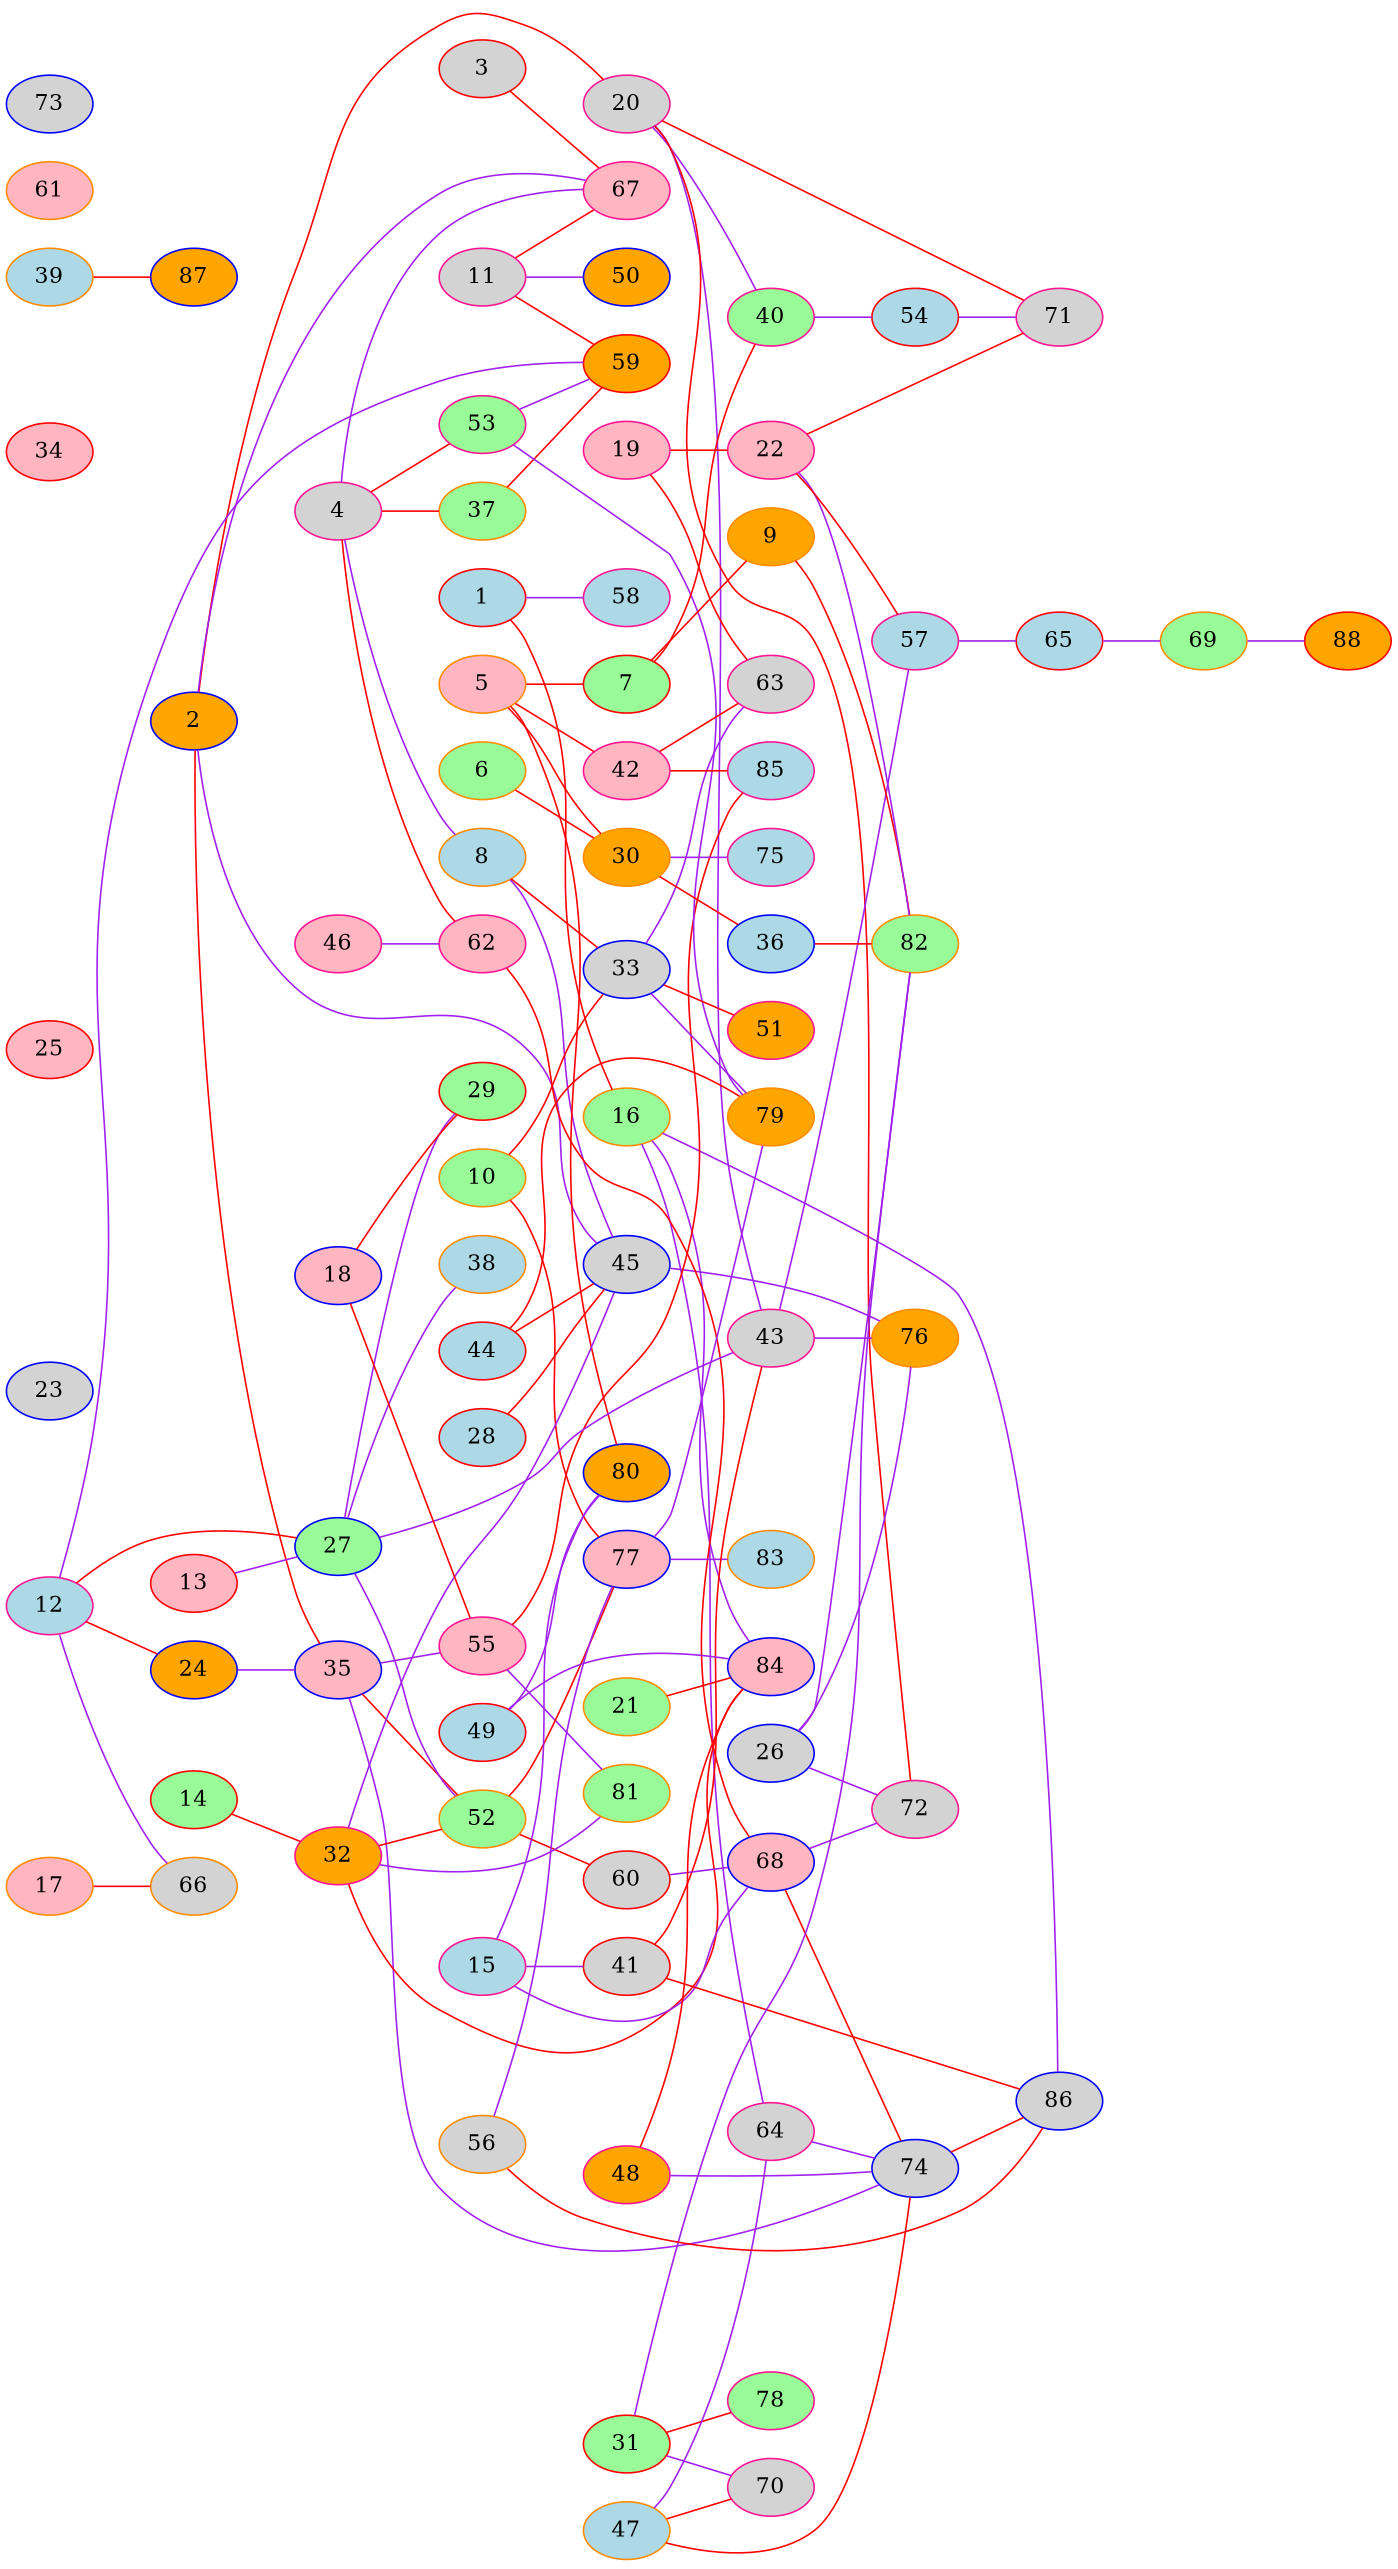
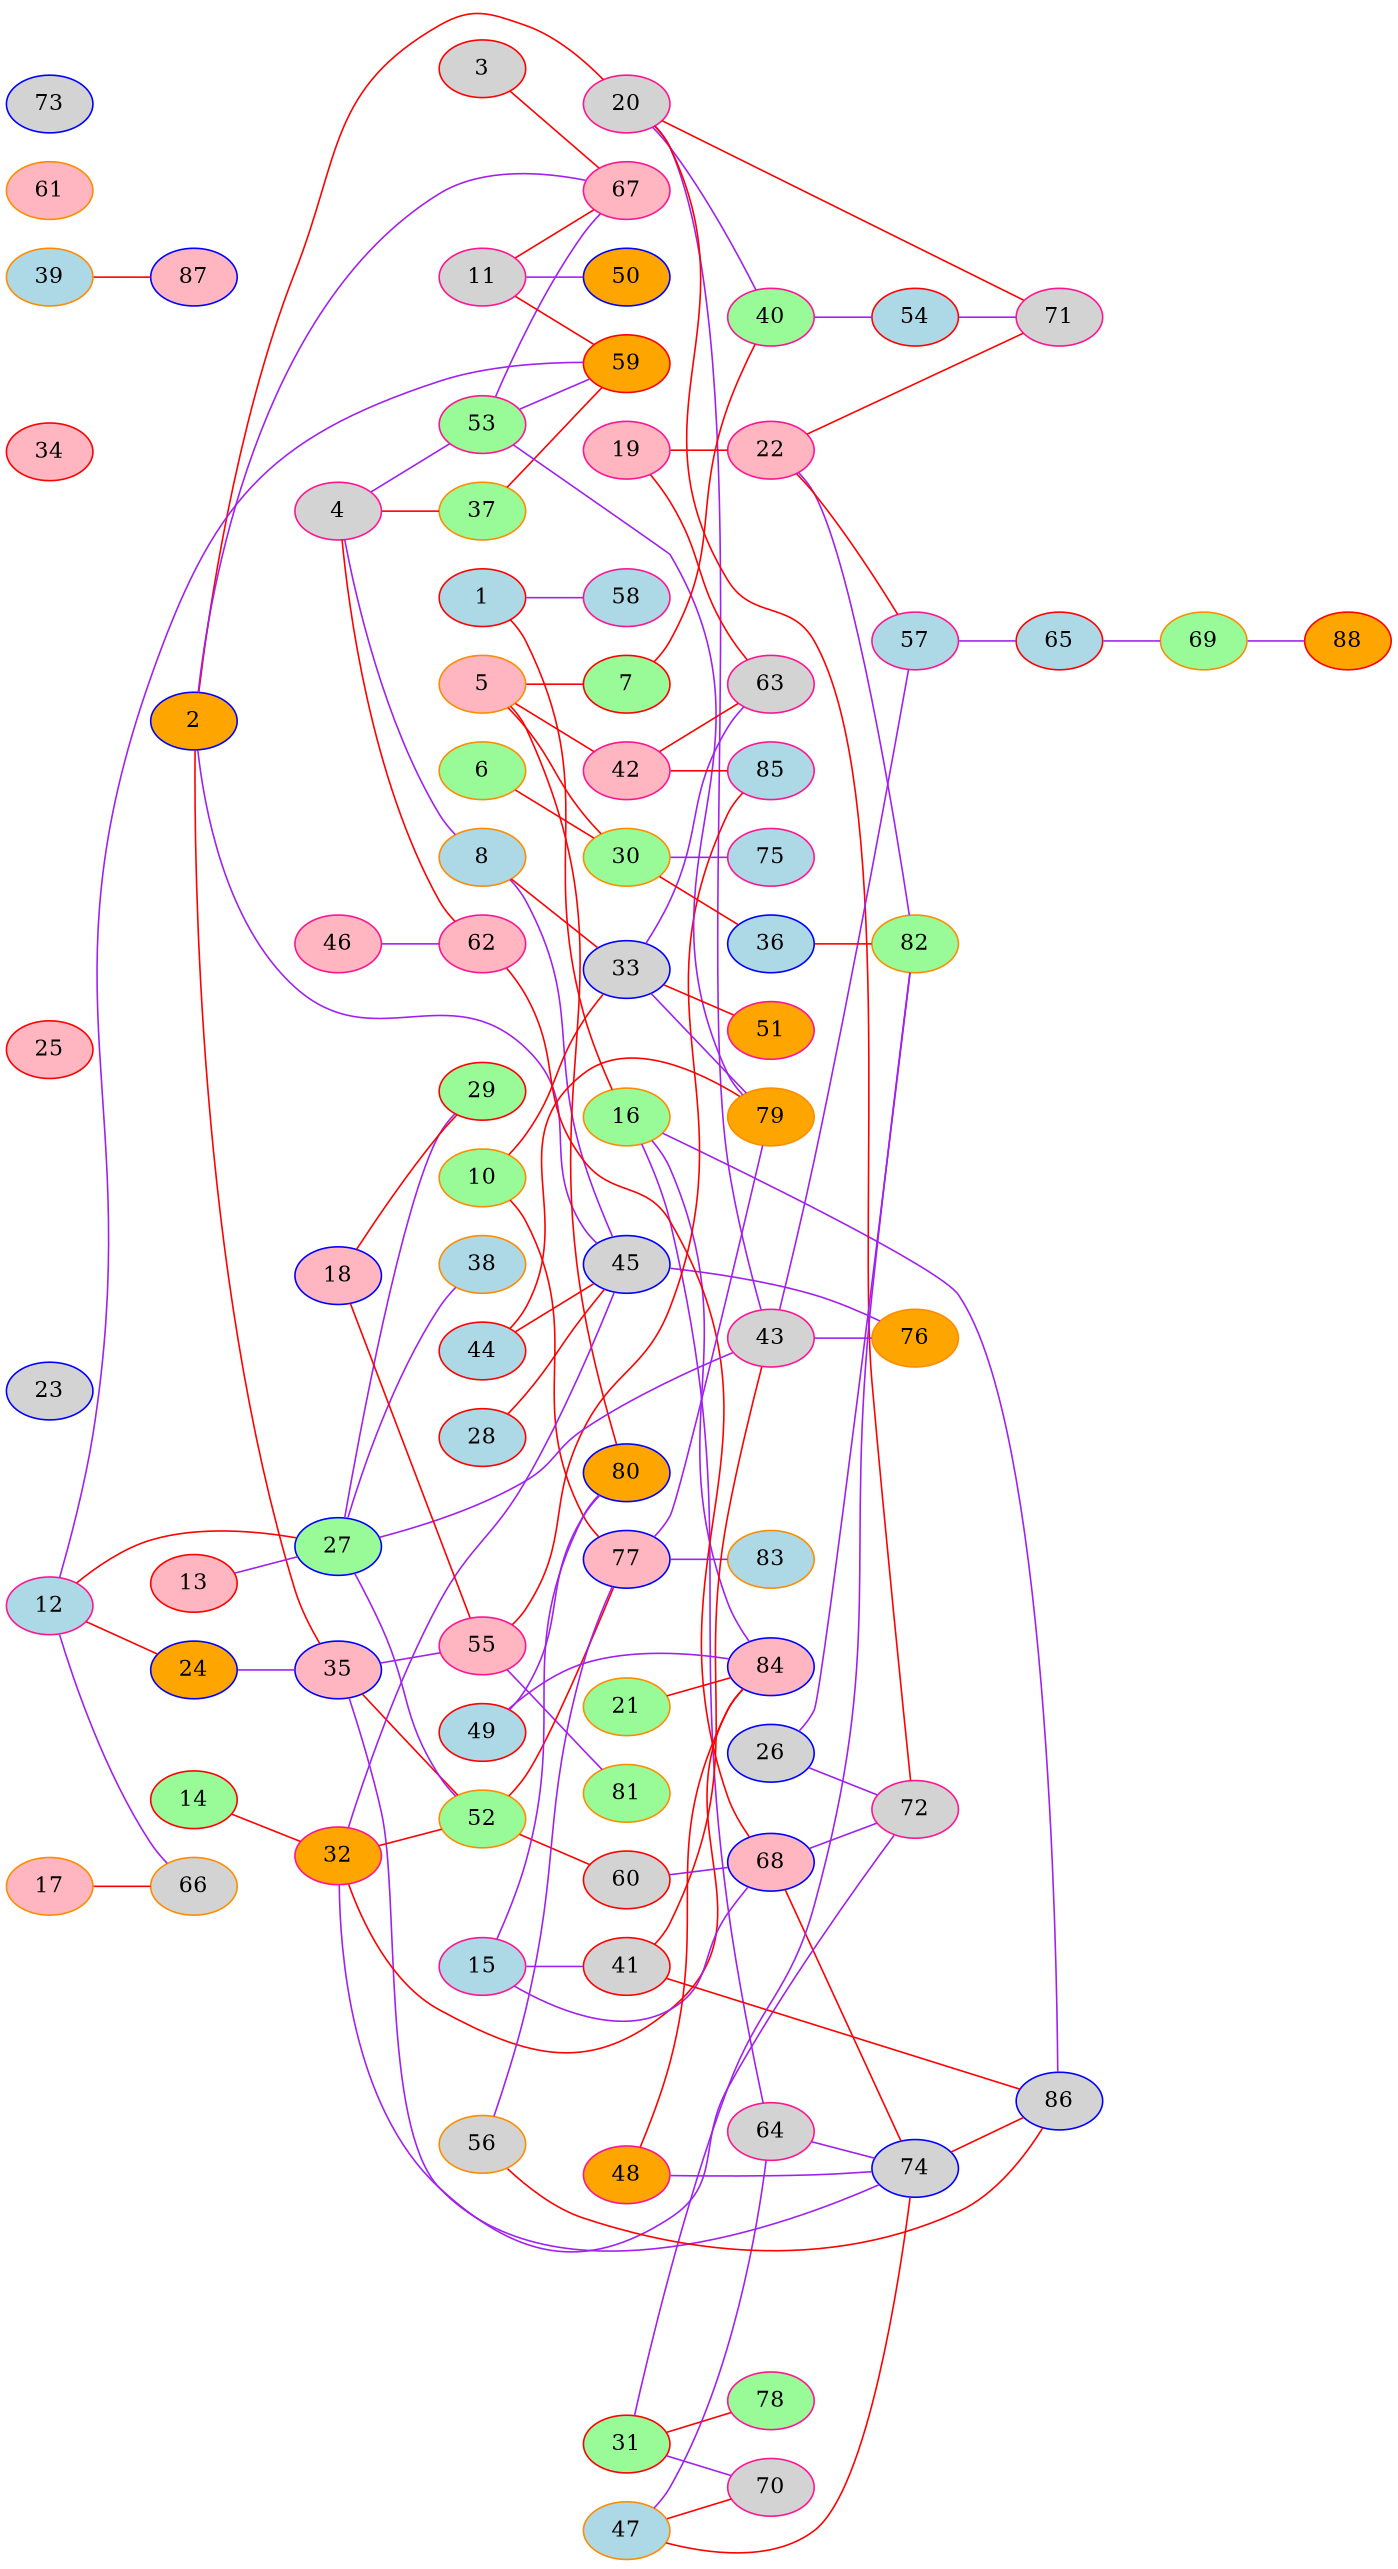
(194, 277) -> (194, 277)
(402, 280) -> (544, 297)
(410, 468) -> (410, 468)
(771, 537) -> none
(627, 857) -> (627, 857)
(875, 1556) -> none
(497, 1869) -> (657, 2226)
